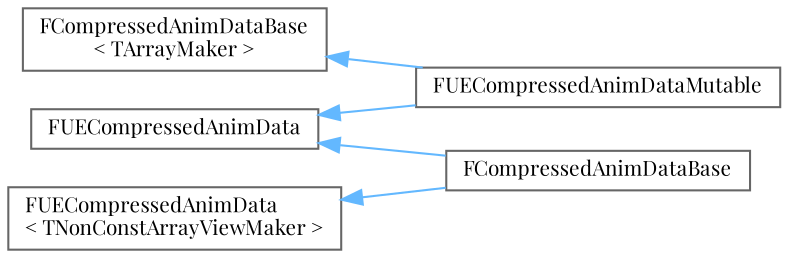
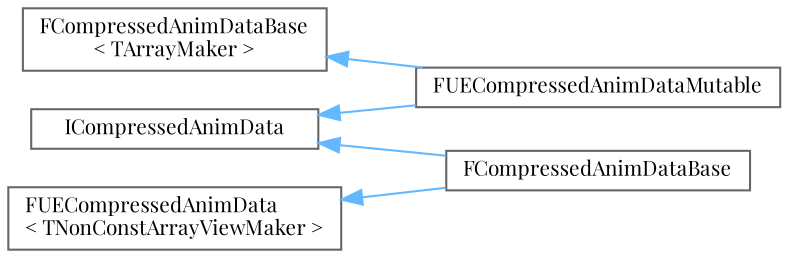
(175, 129) -> (175, 129)
